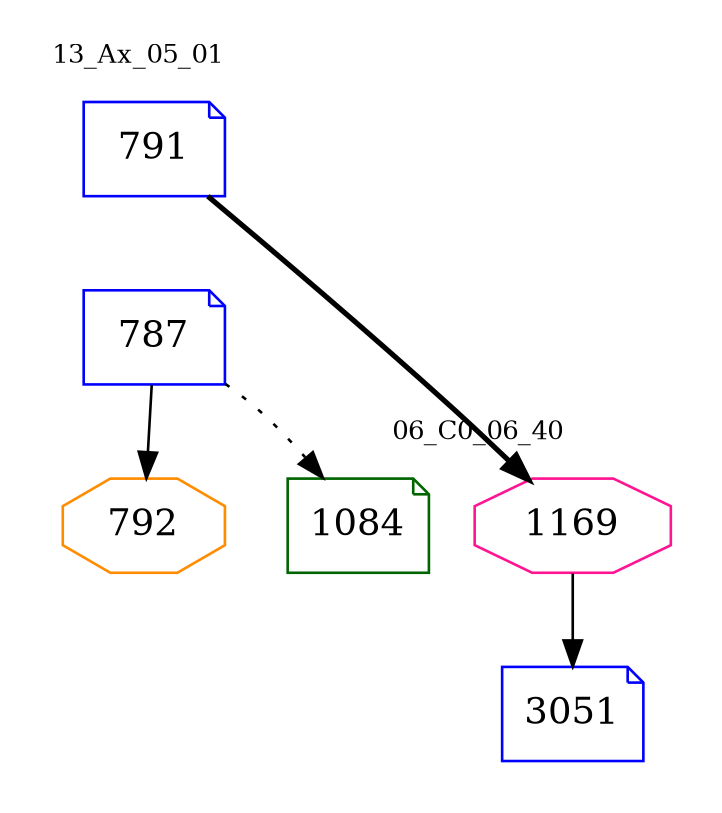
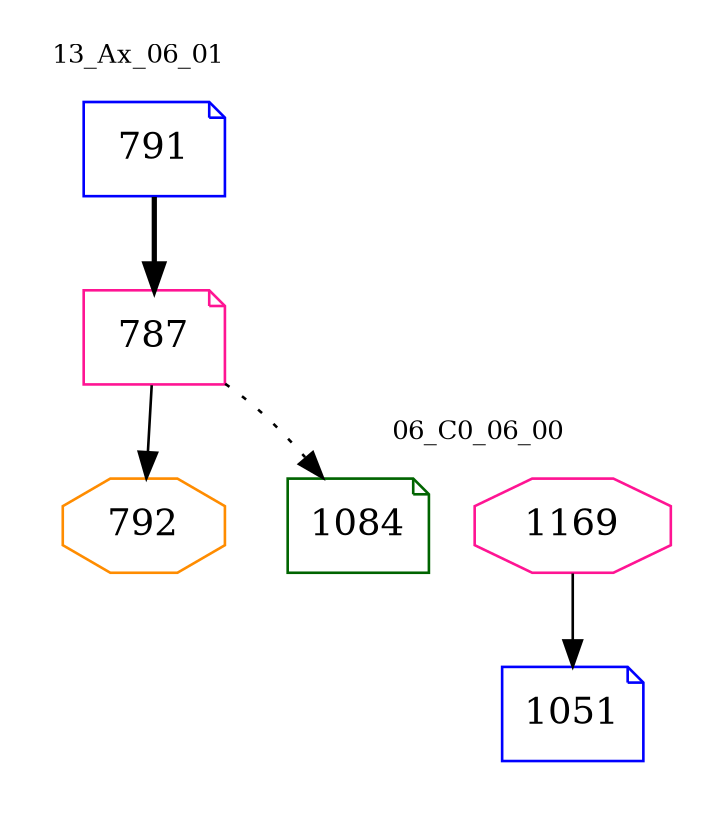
(139, 56) -> (139, 56)
(361, 327) -> (154, 230)
(154, 337) -> (154, 337)
(479, 433) -> (479, 433)
(573, 714) -> (573, 714)
